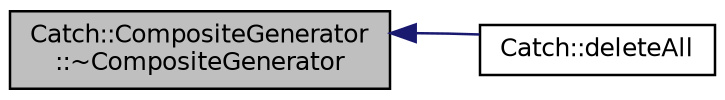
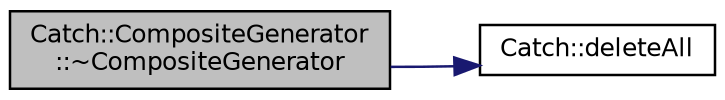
(448, 34) -> (422, 67)
